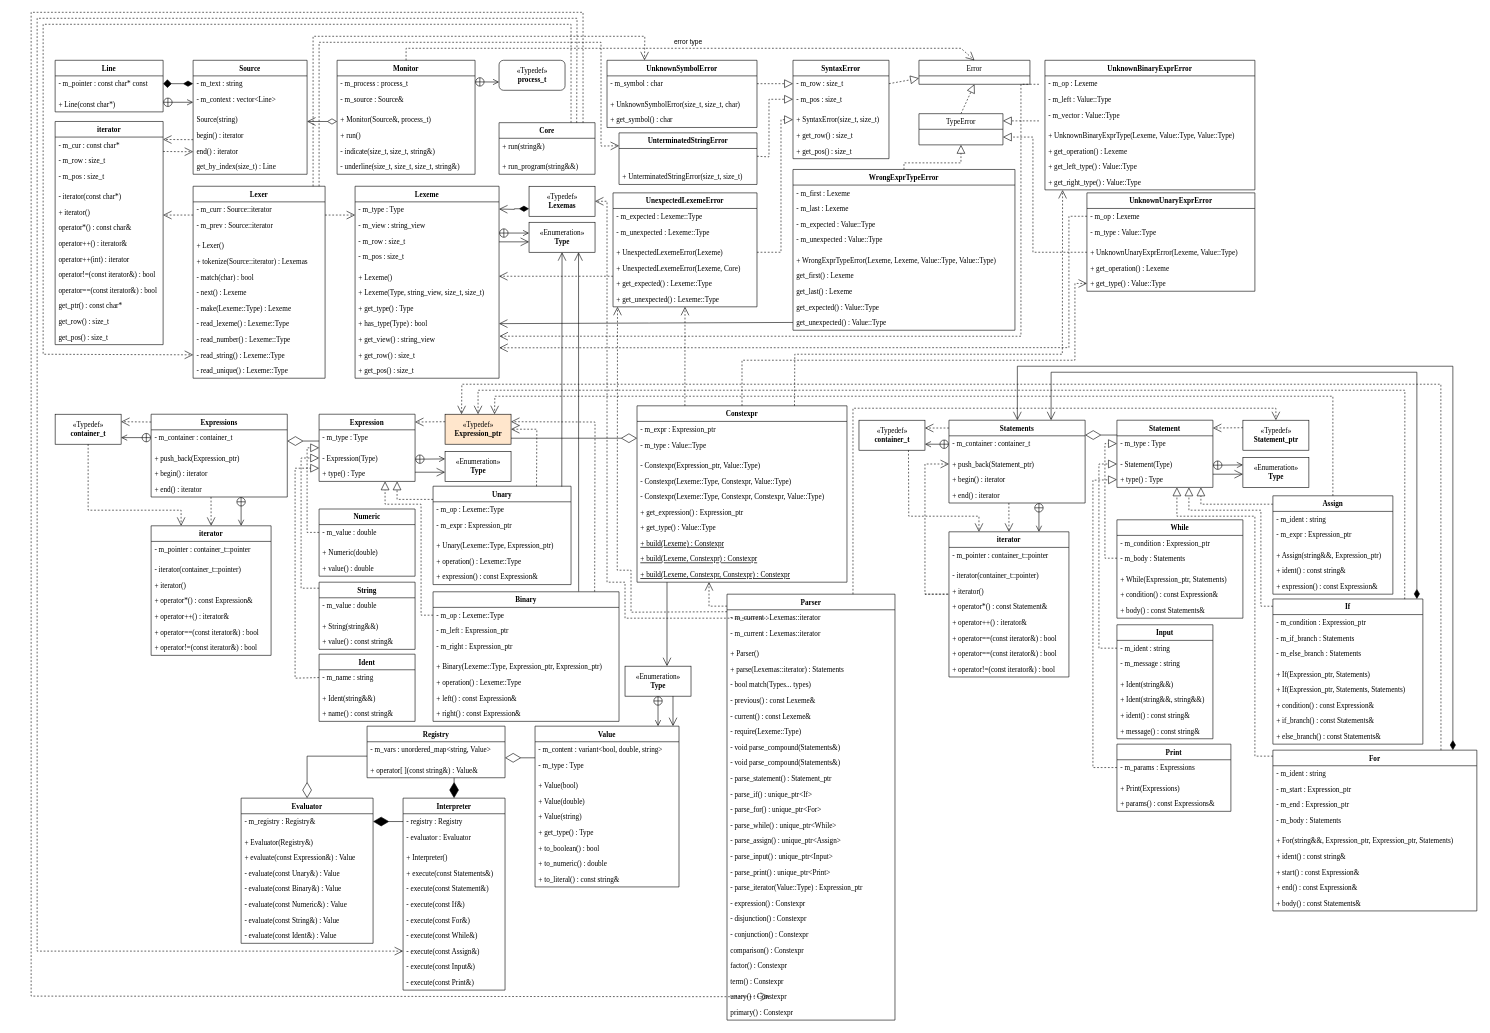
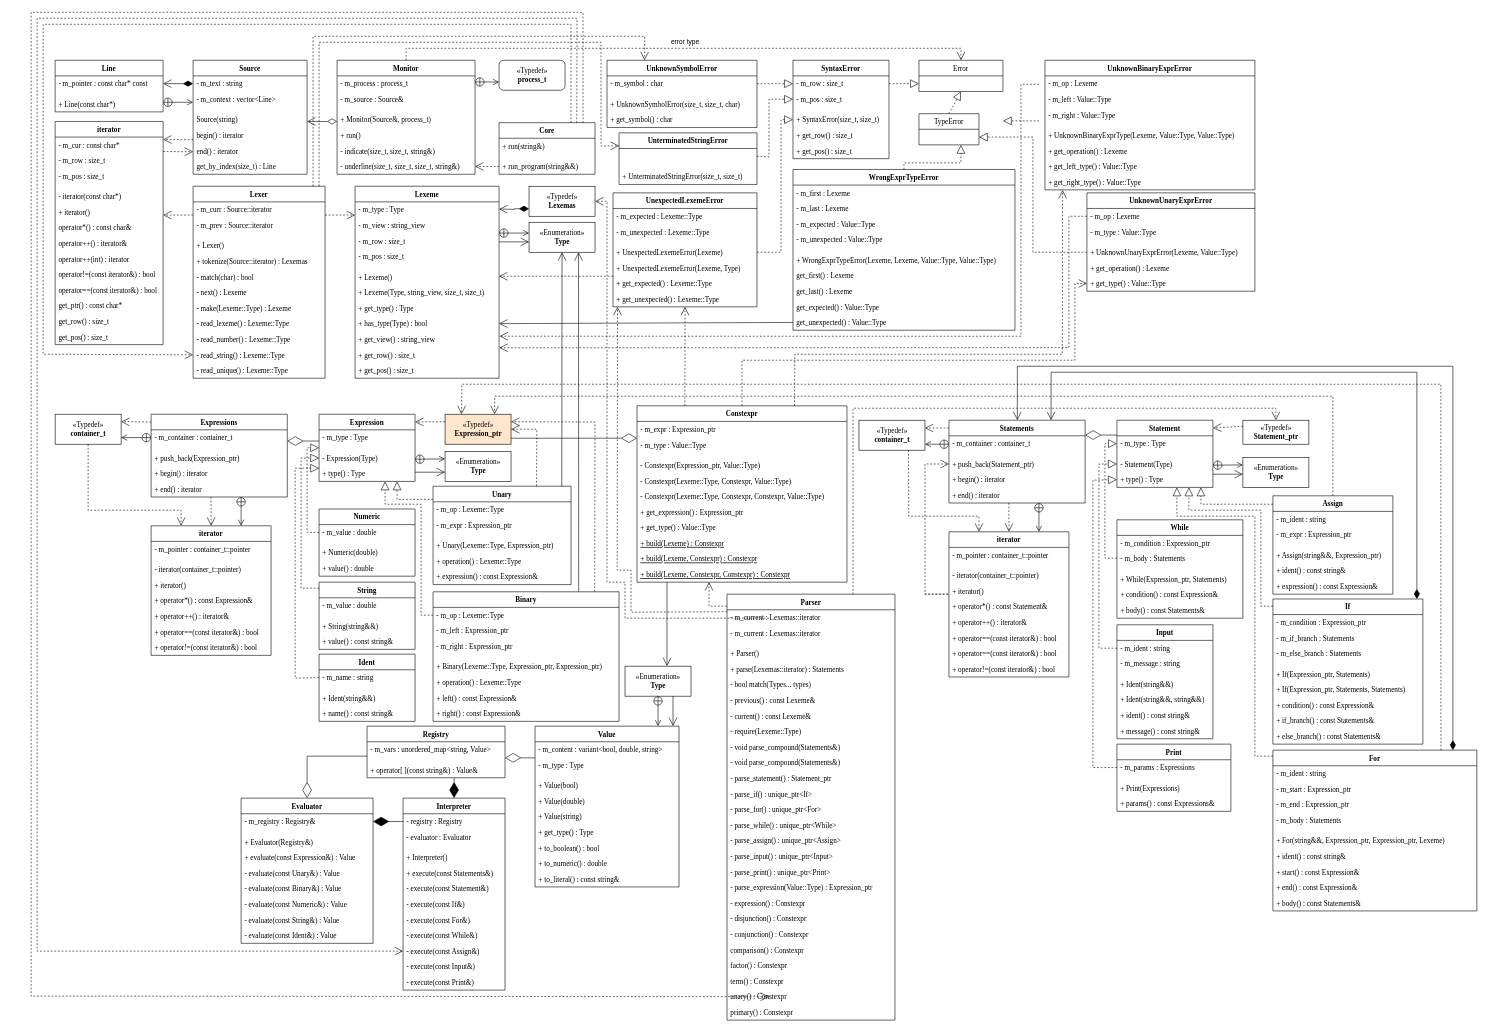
(974, 72) -> (961, 76)
(172, 84) -> (168, 84)
(1090, 115) -> (1087, 115)
(961, 129) -> (949, 129)
none -> (487, 167)
(688, 268) -> (688, 268)
(1035, 390) -> none
(1276, 435) -> (1276, 432)
(1386, 841) -> (1378, 841)
(815, 888) -> (819, 888)
